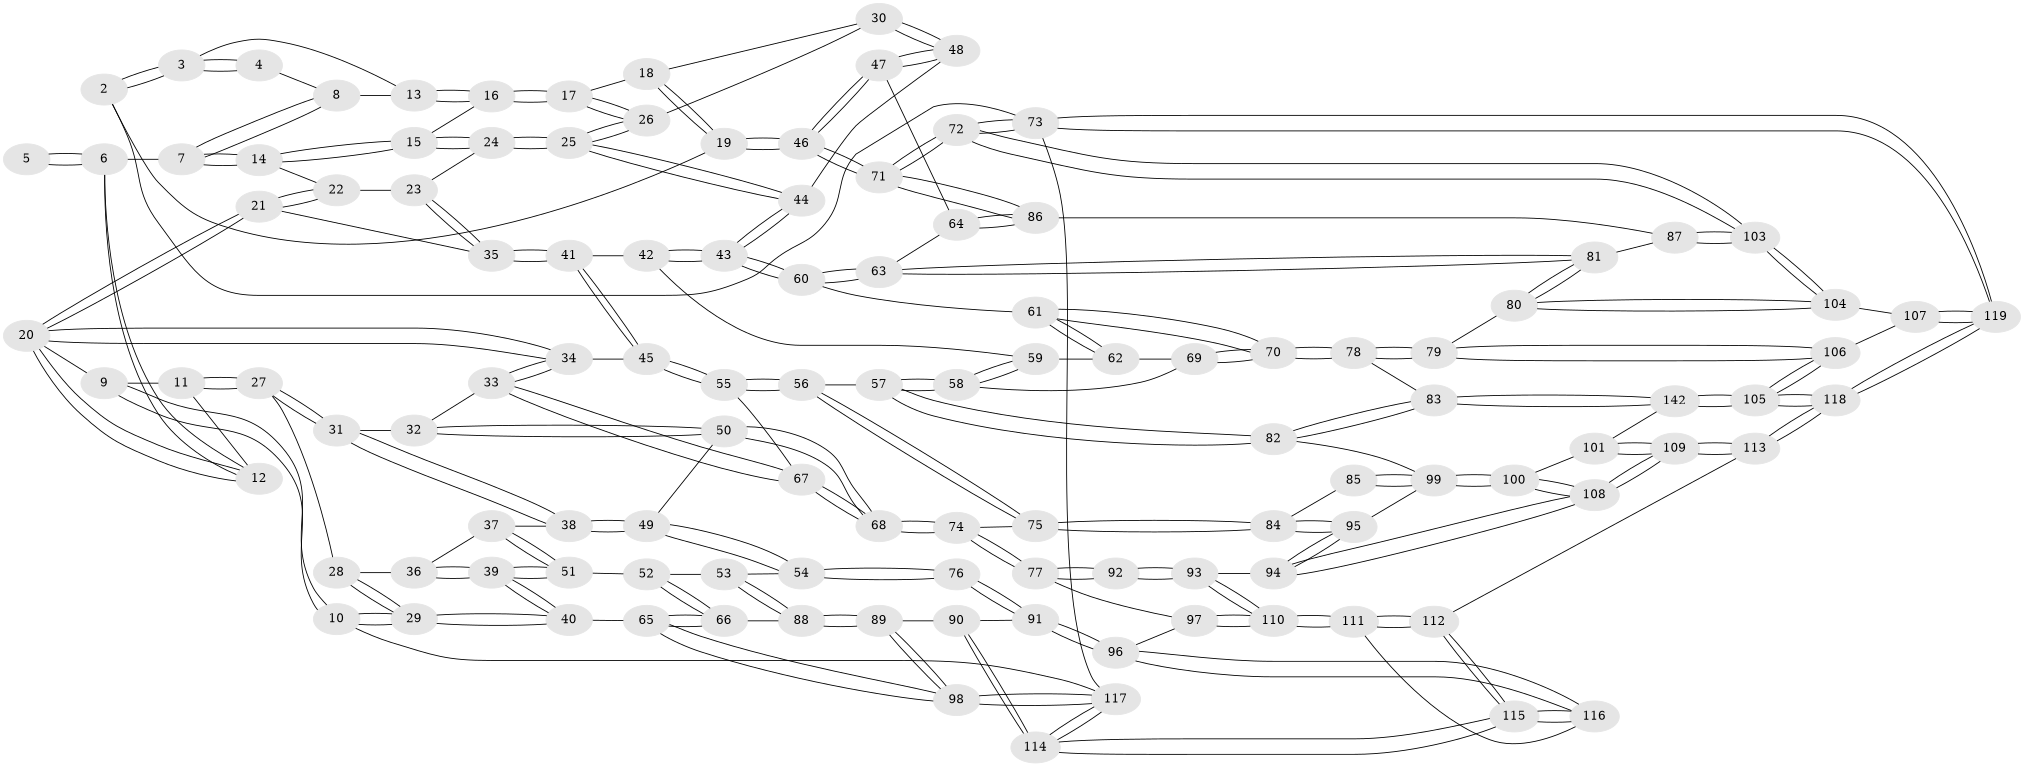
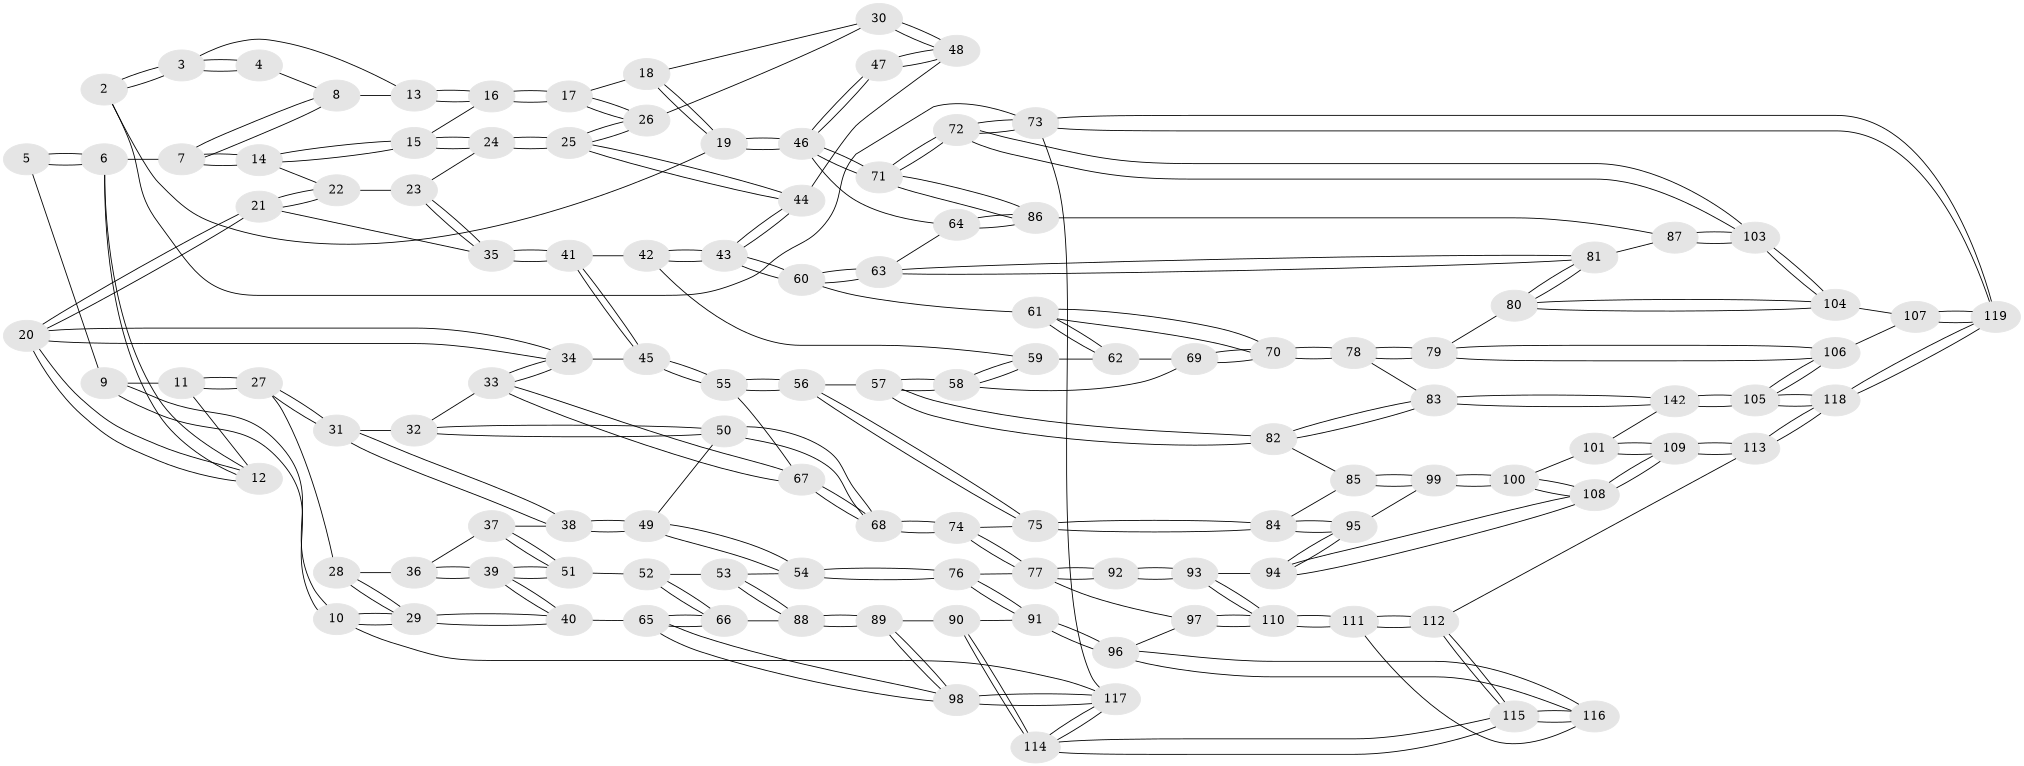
(916, 142) -> (865, 205)
(66, 360) -> (65, 271)
(1357, 452) -> (1314, 460)
none -> (996, 574)
